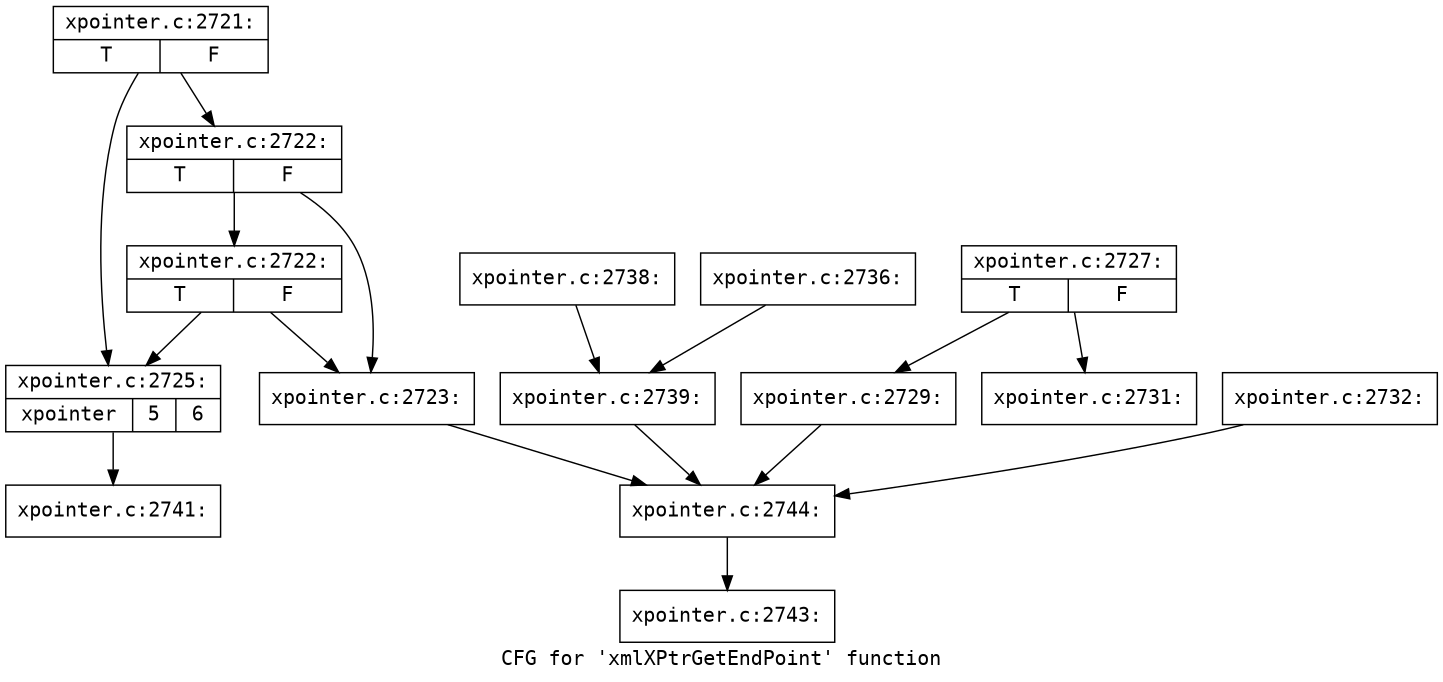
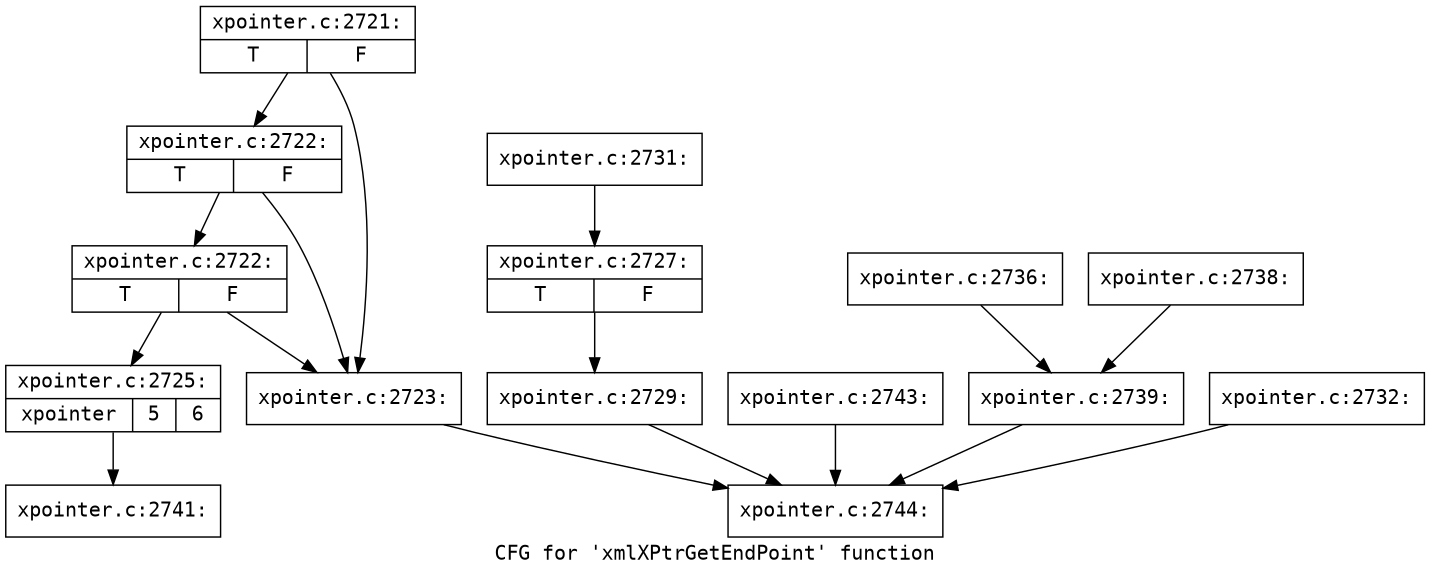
(102, 209) -> (366, 213)
(1078, 335) -> (595, 208)
(727, 557) -> (835, 447)
